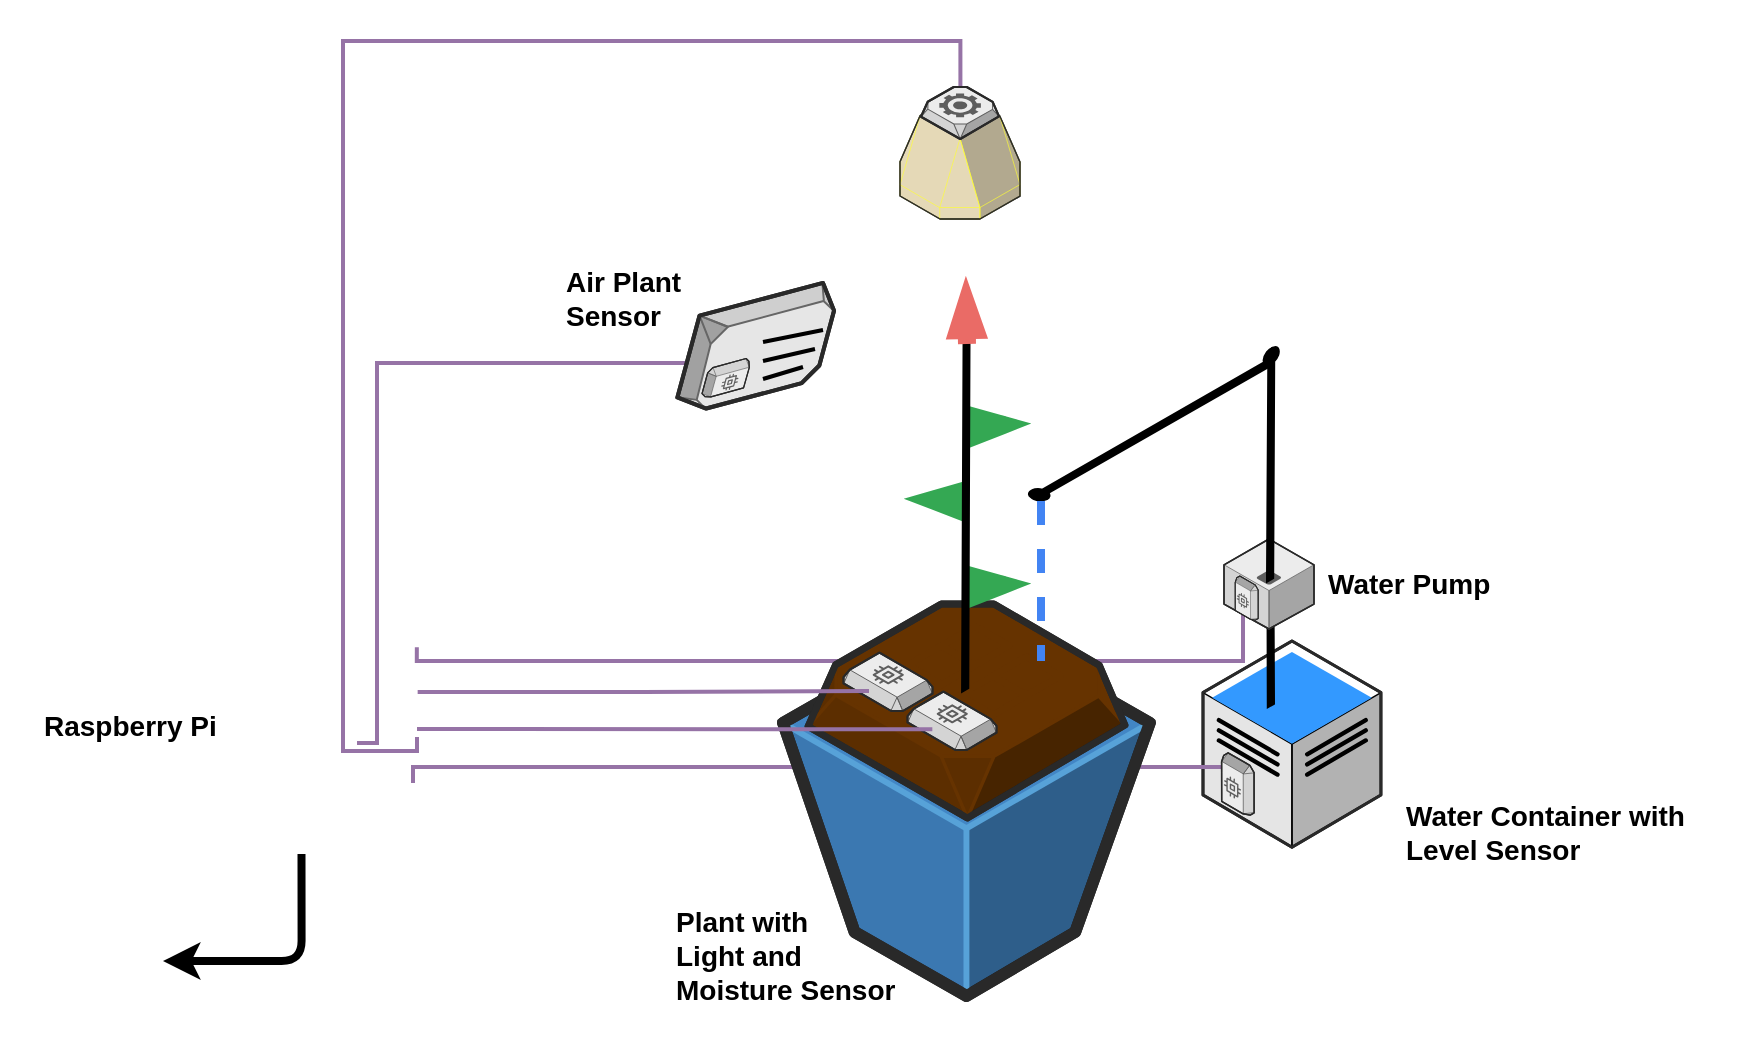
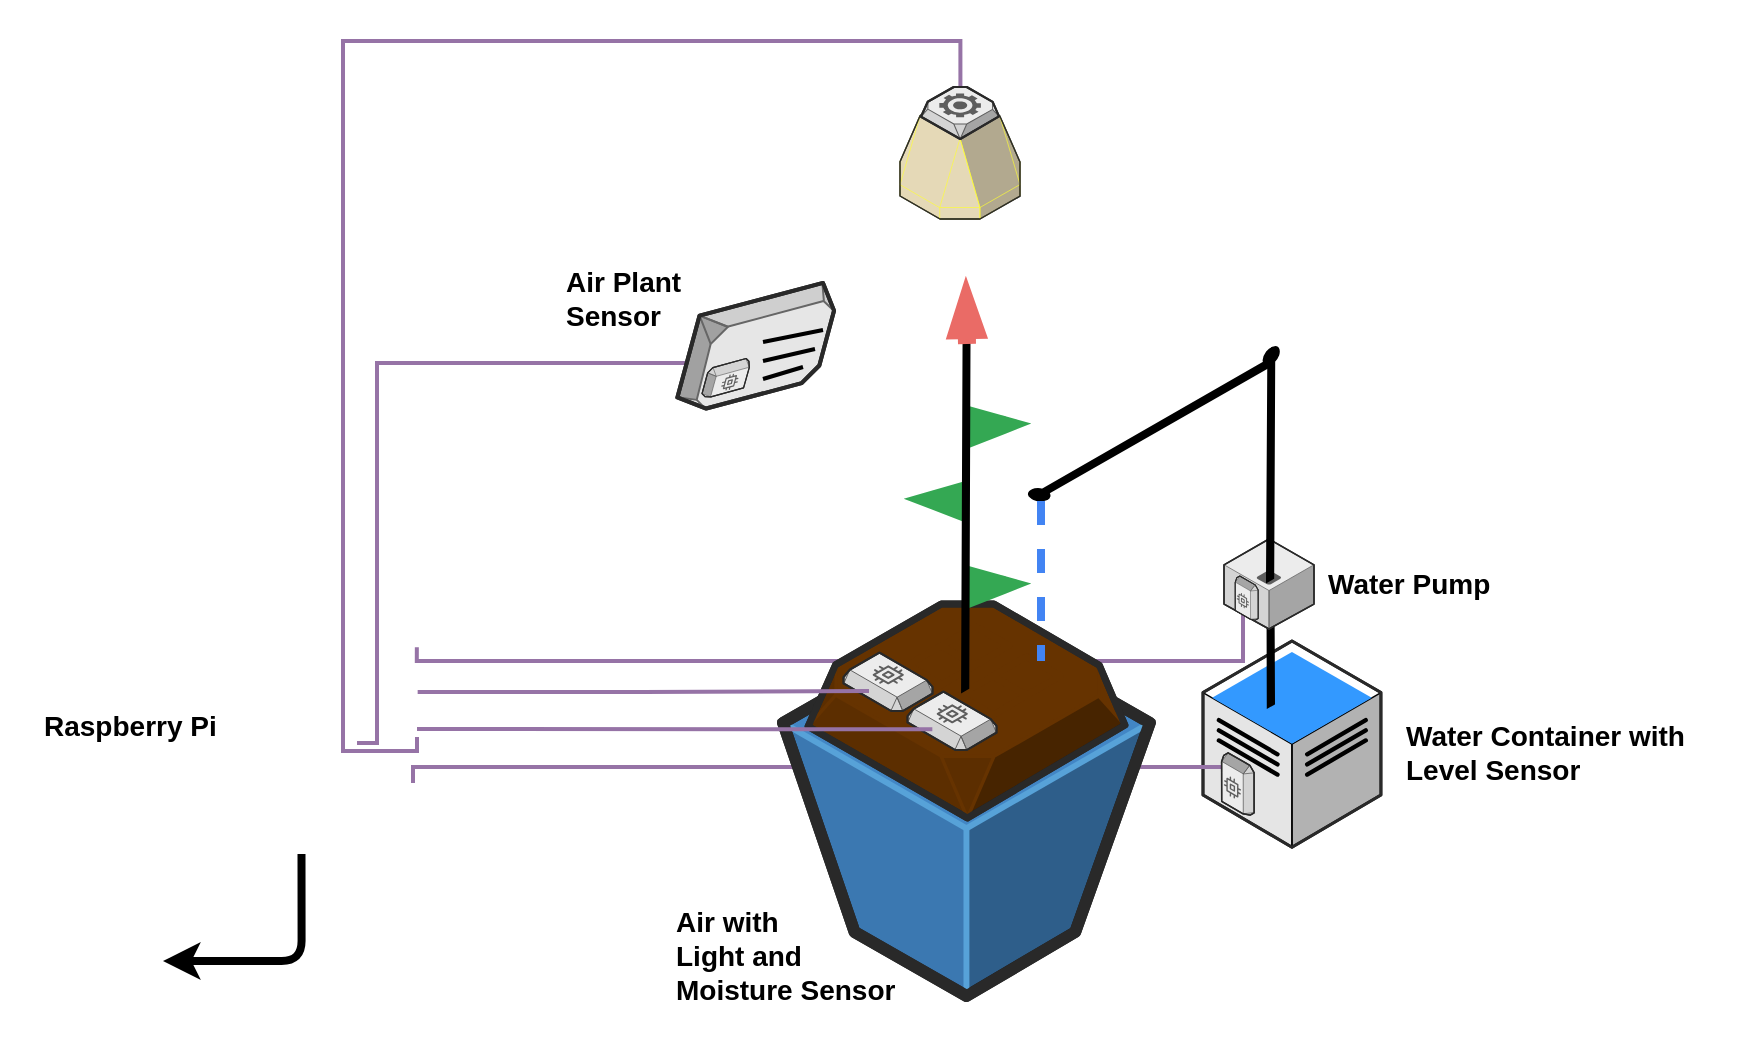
(1553, 824) -> (1553, 744)
(772, 950) -> (772, 950)
